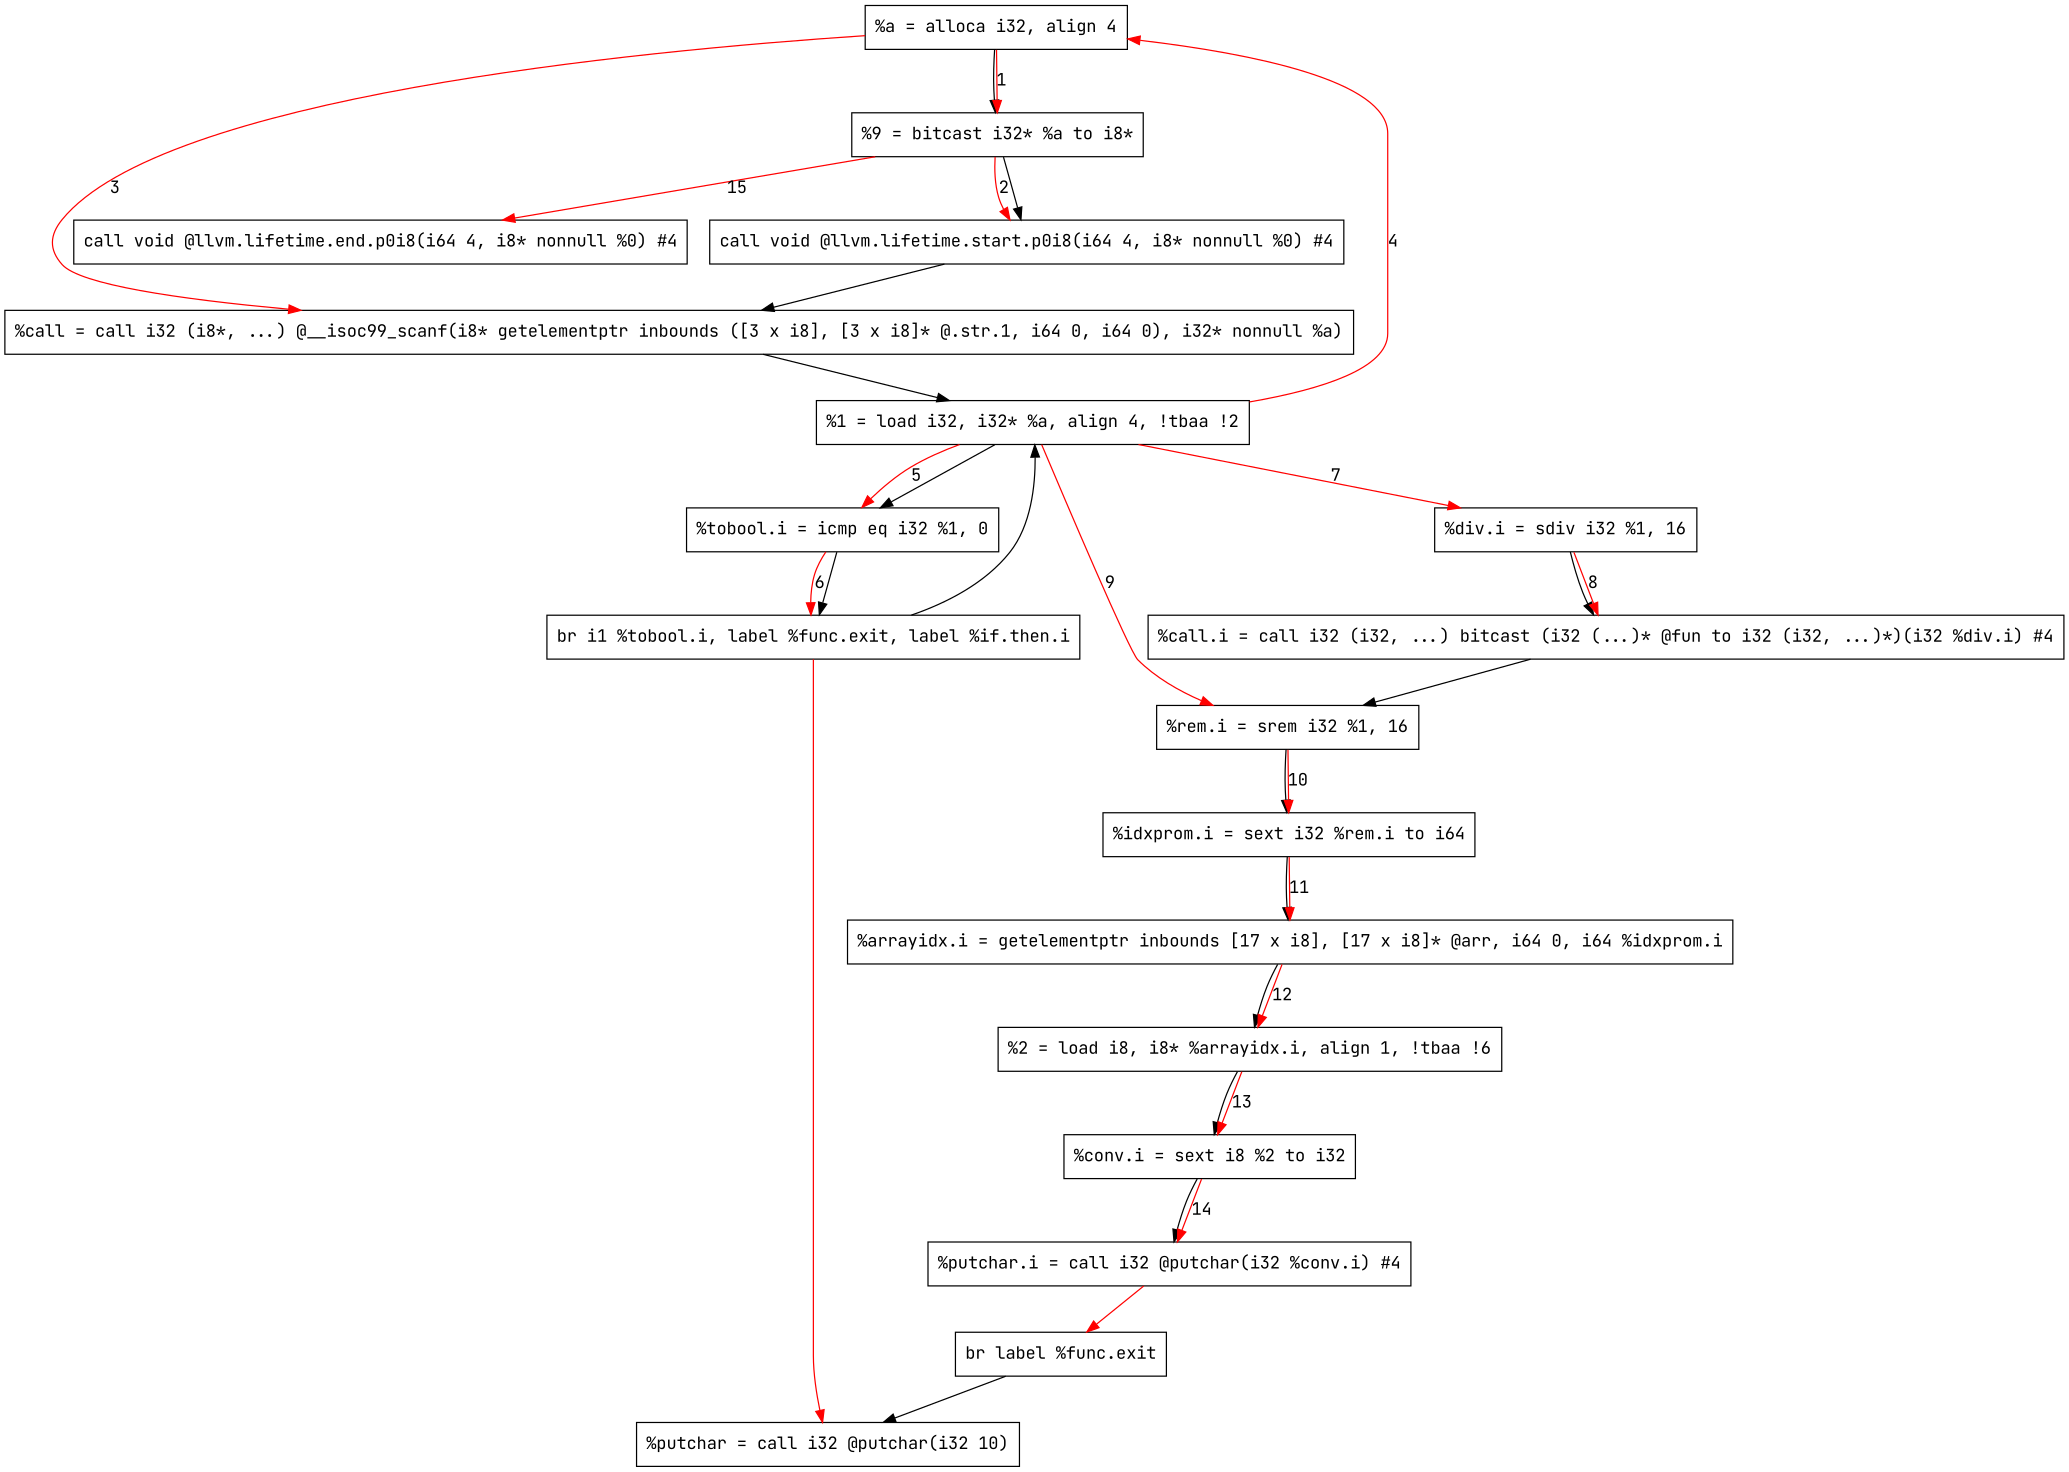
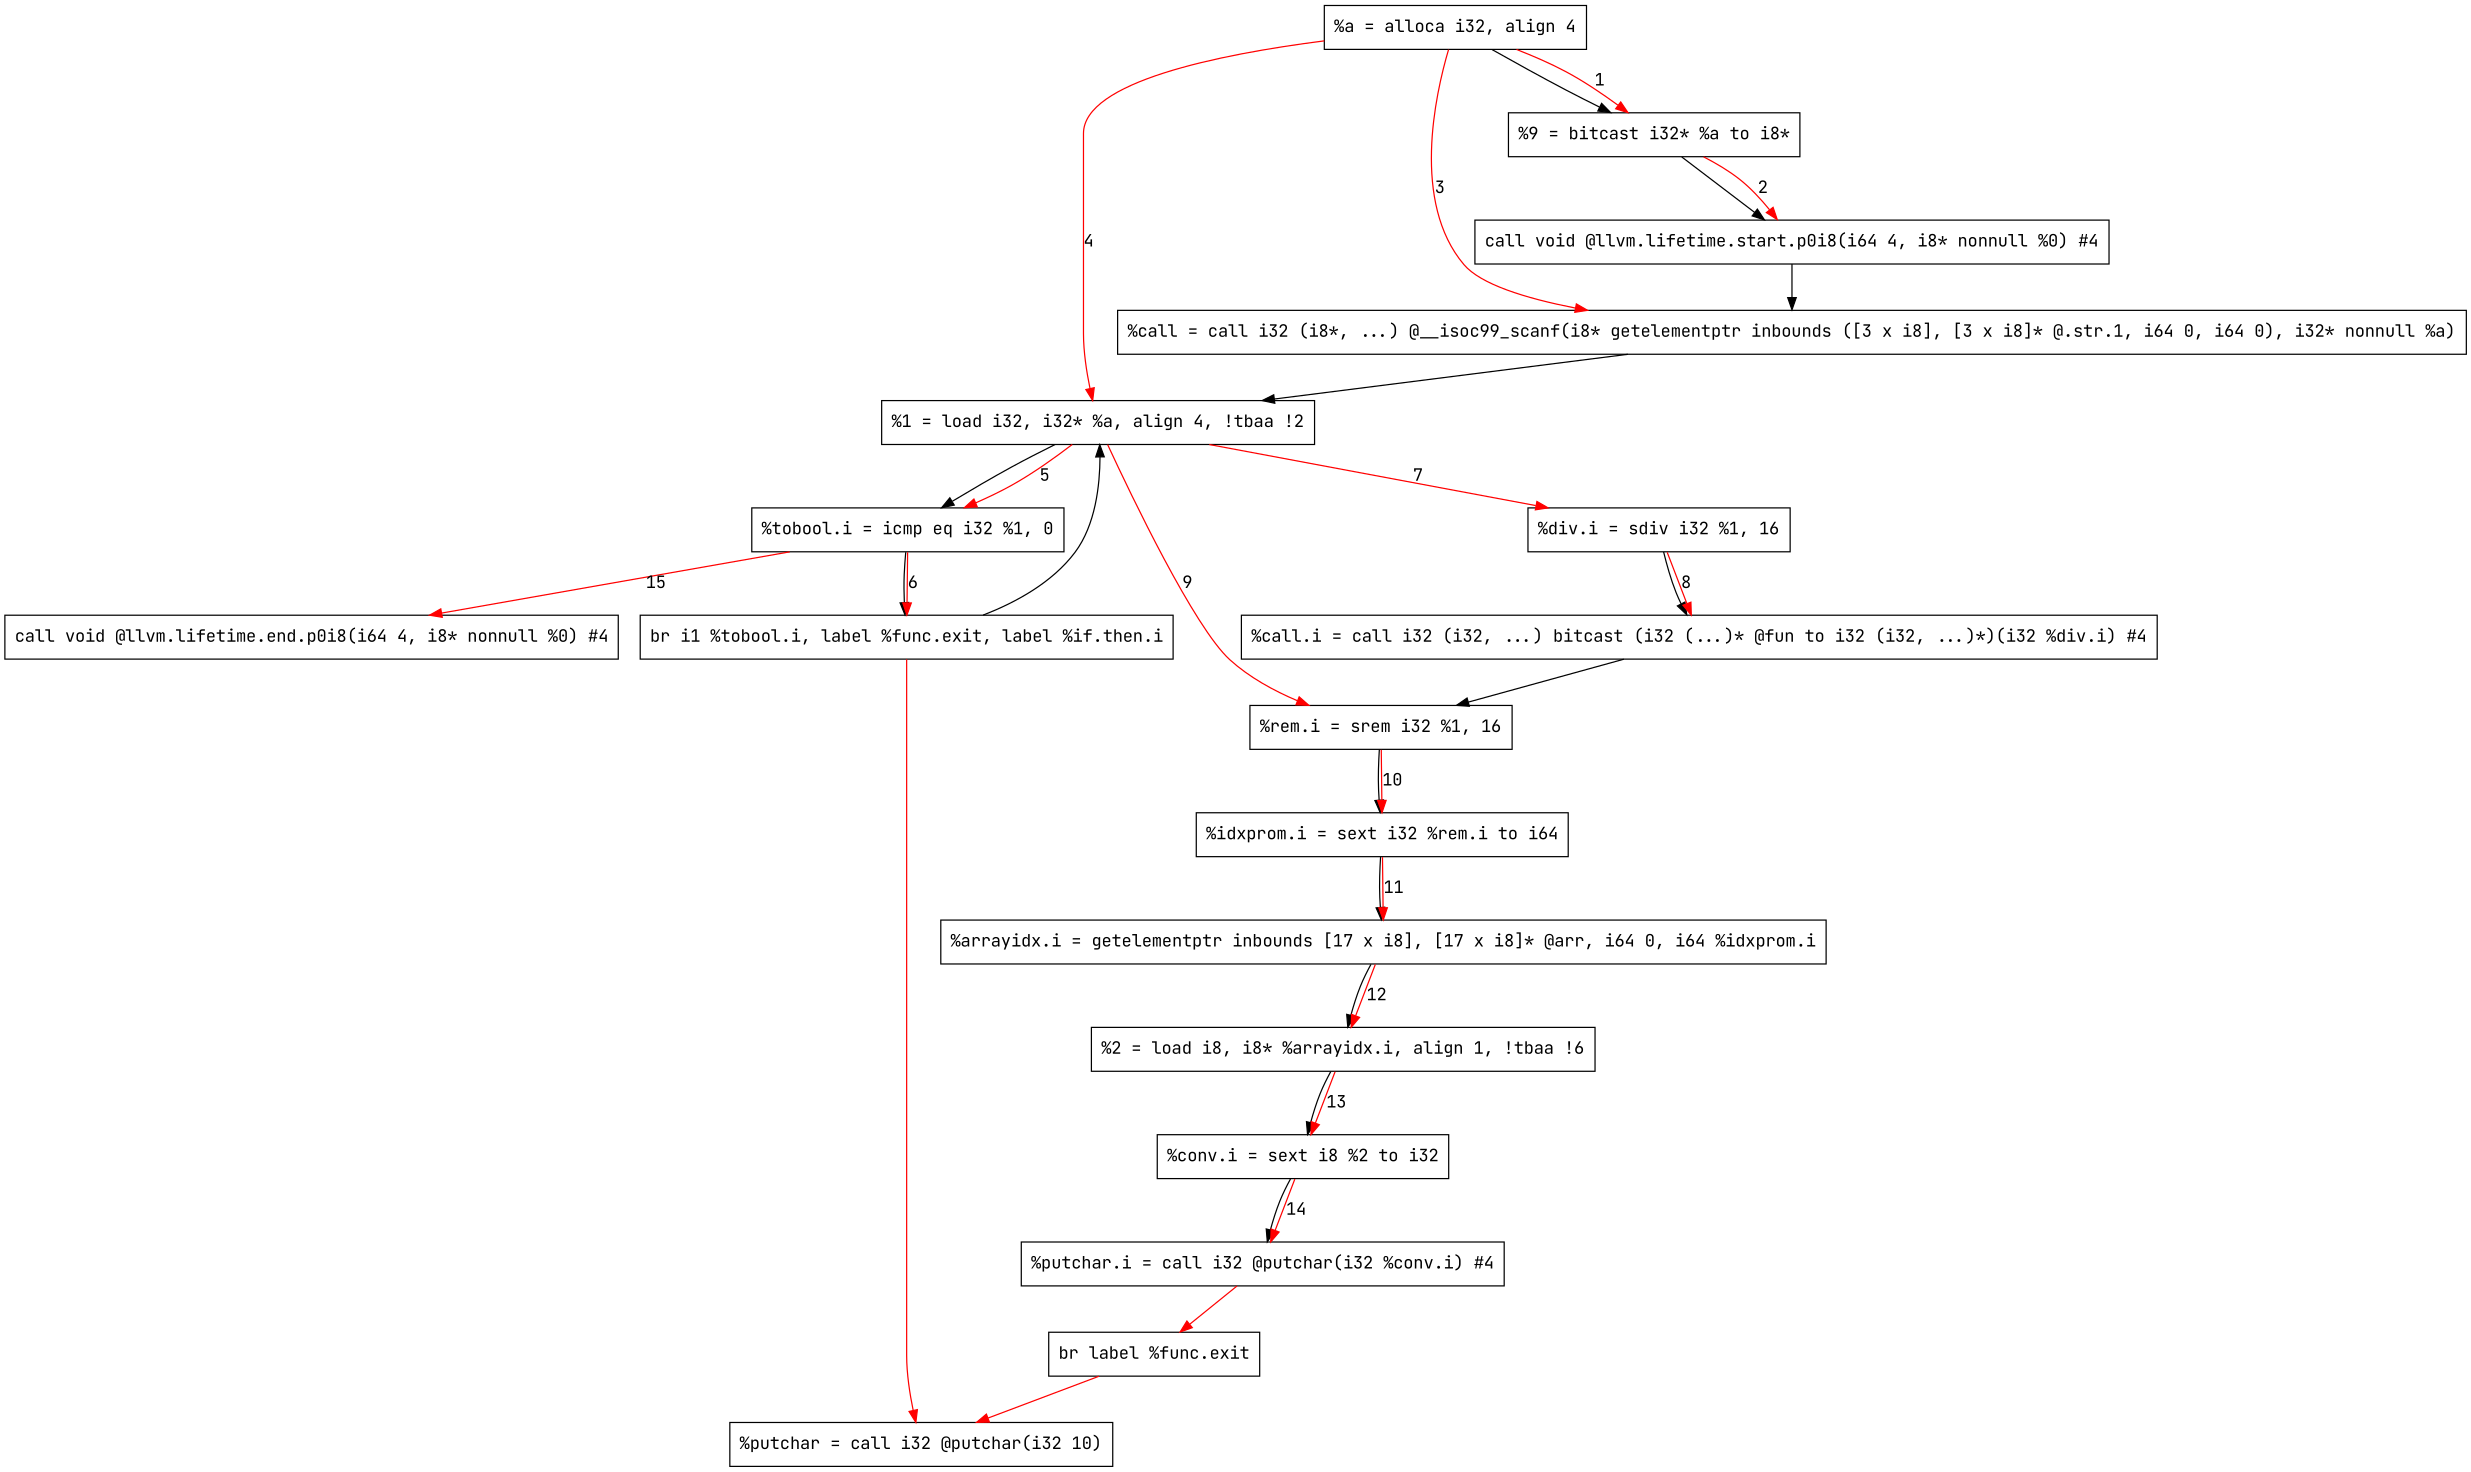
(1388, 176) -> (1086, 127)
(695, 187) -> (616, 582)
(950, 1397) -> (1044, 1397)
